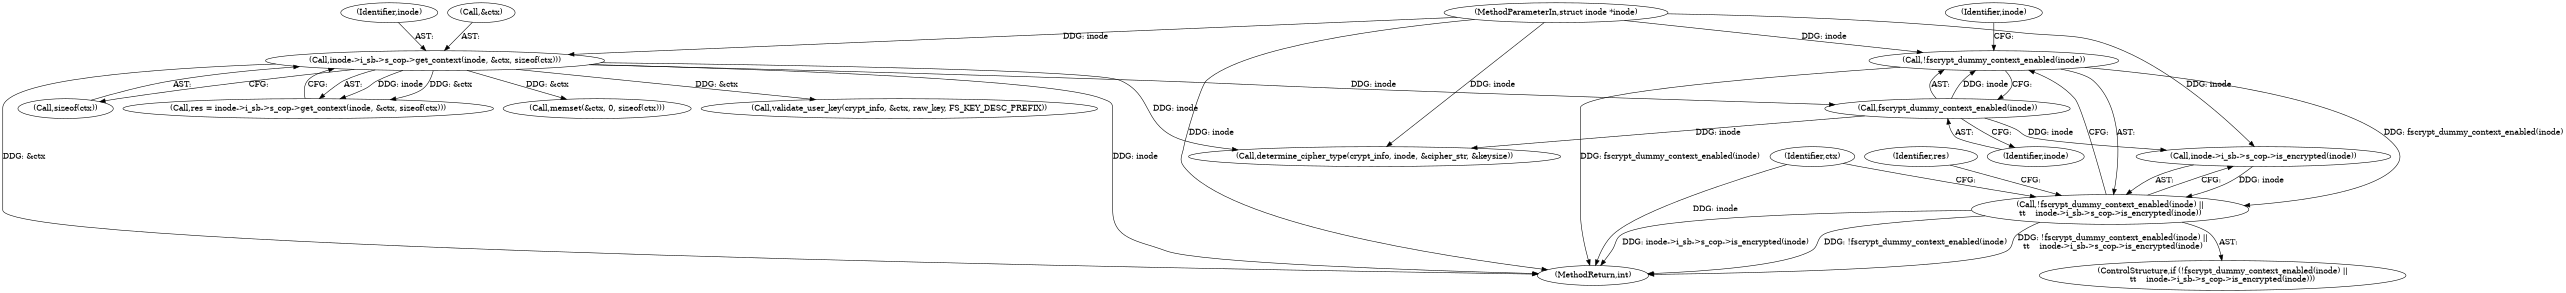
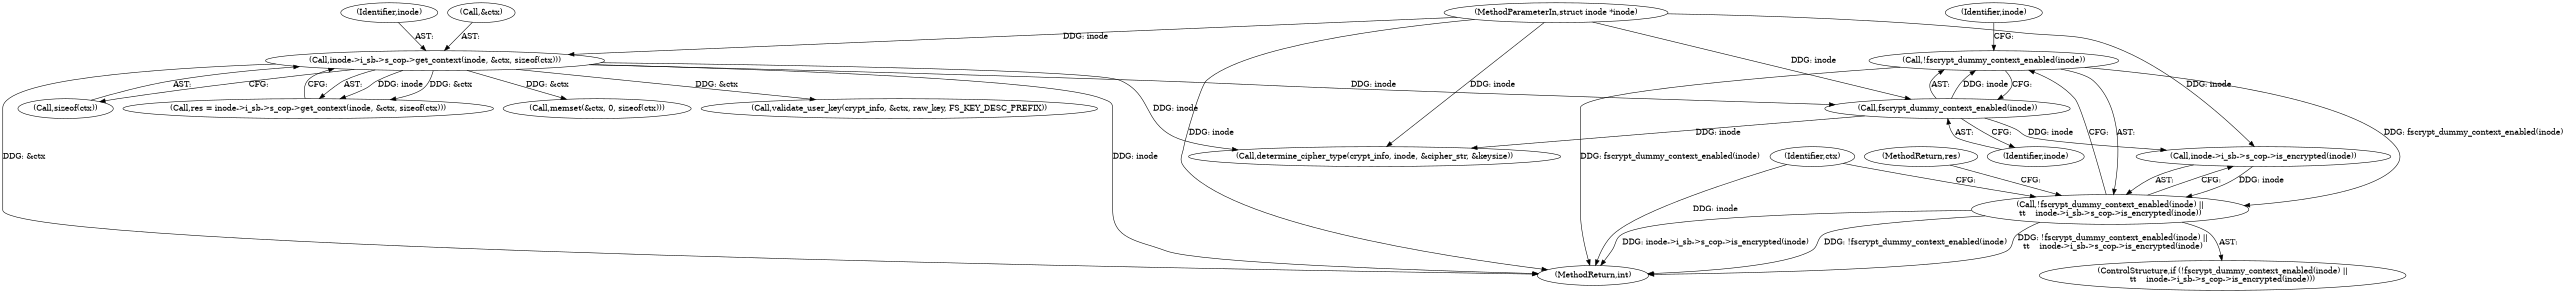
(1771, 36) -> (1749, 60)
(1921, 157) -> (1921, 157)
